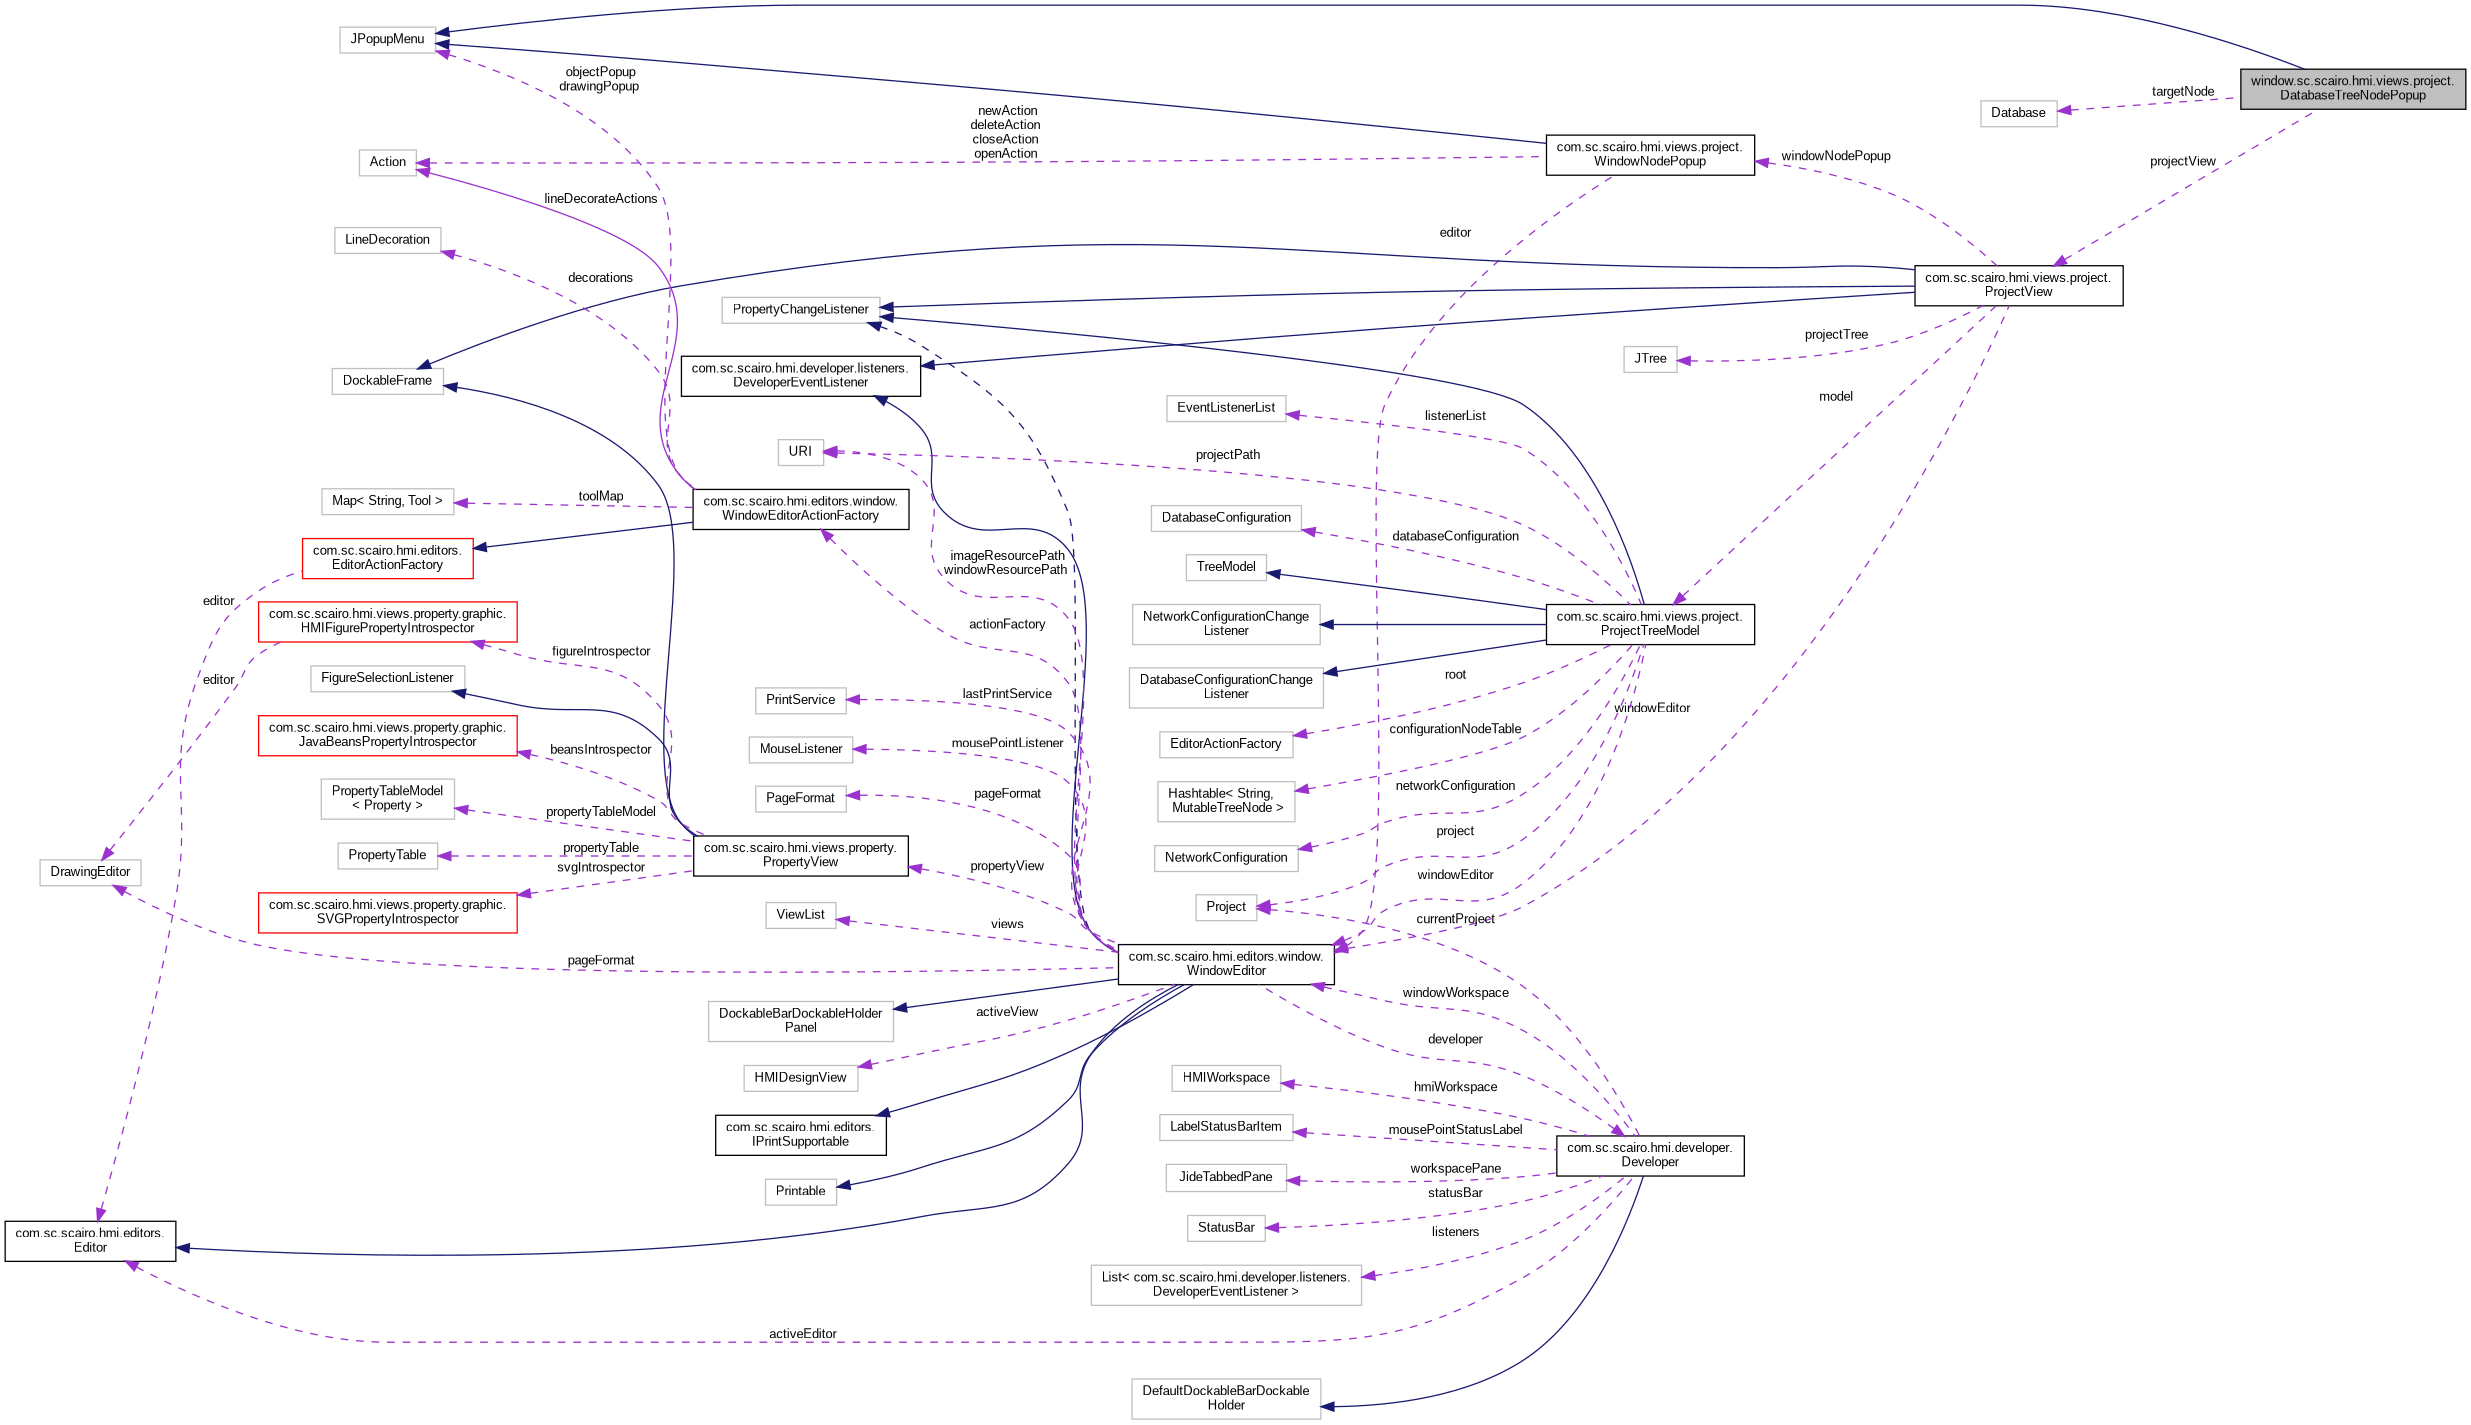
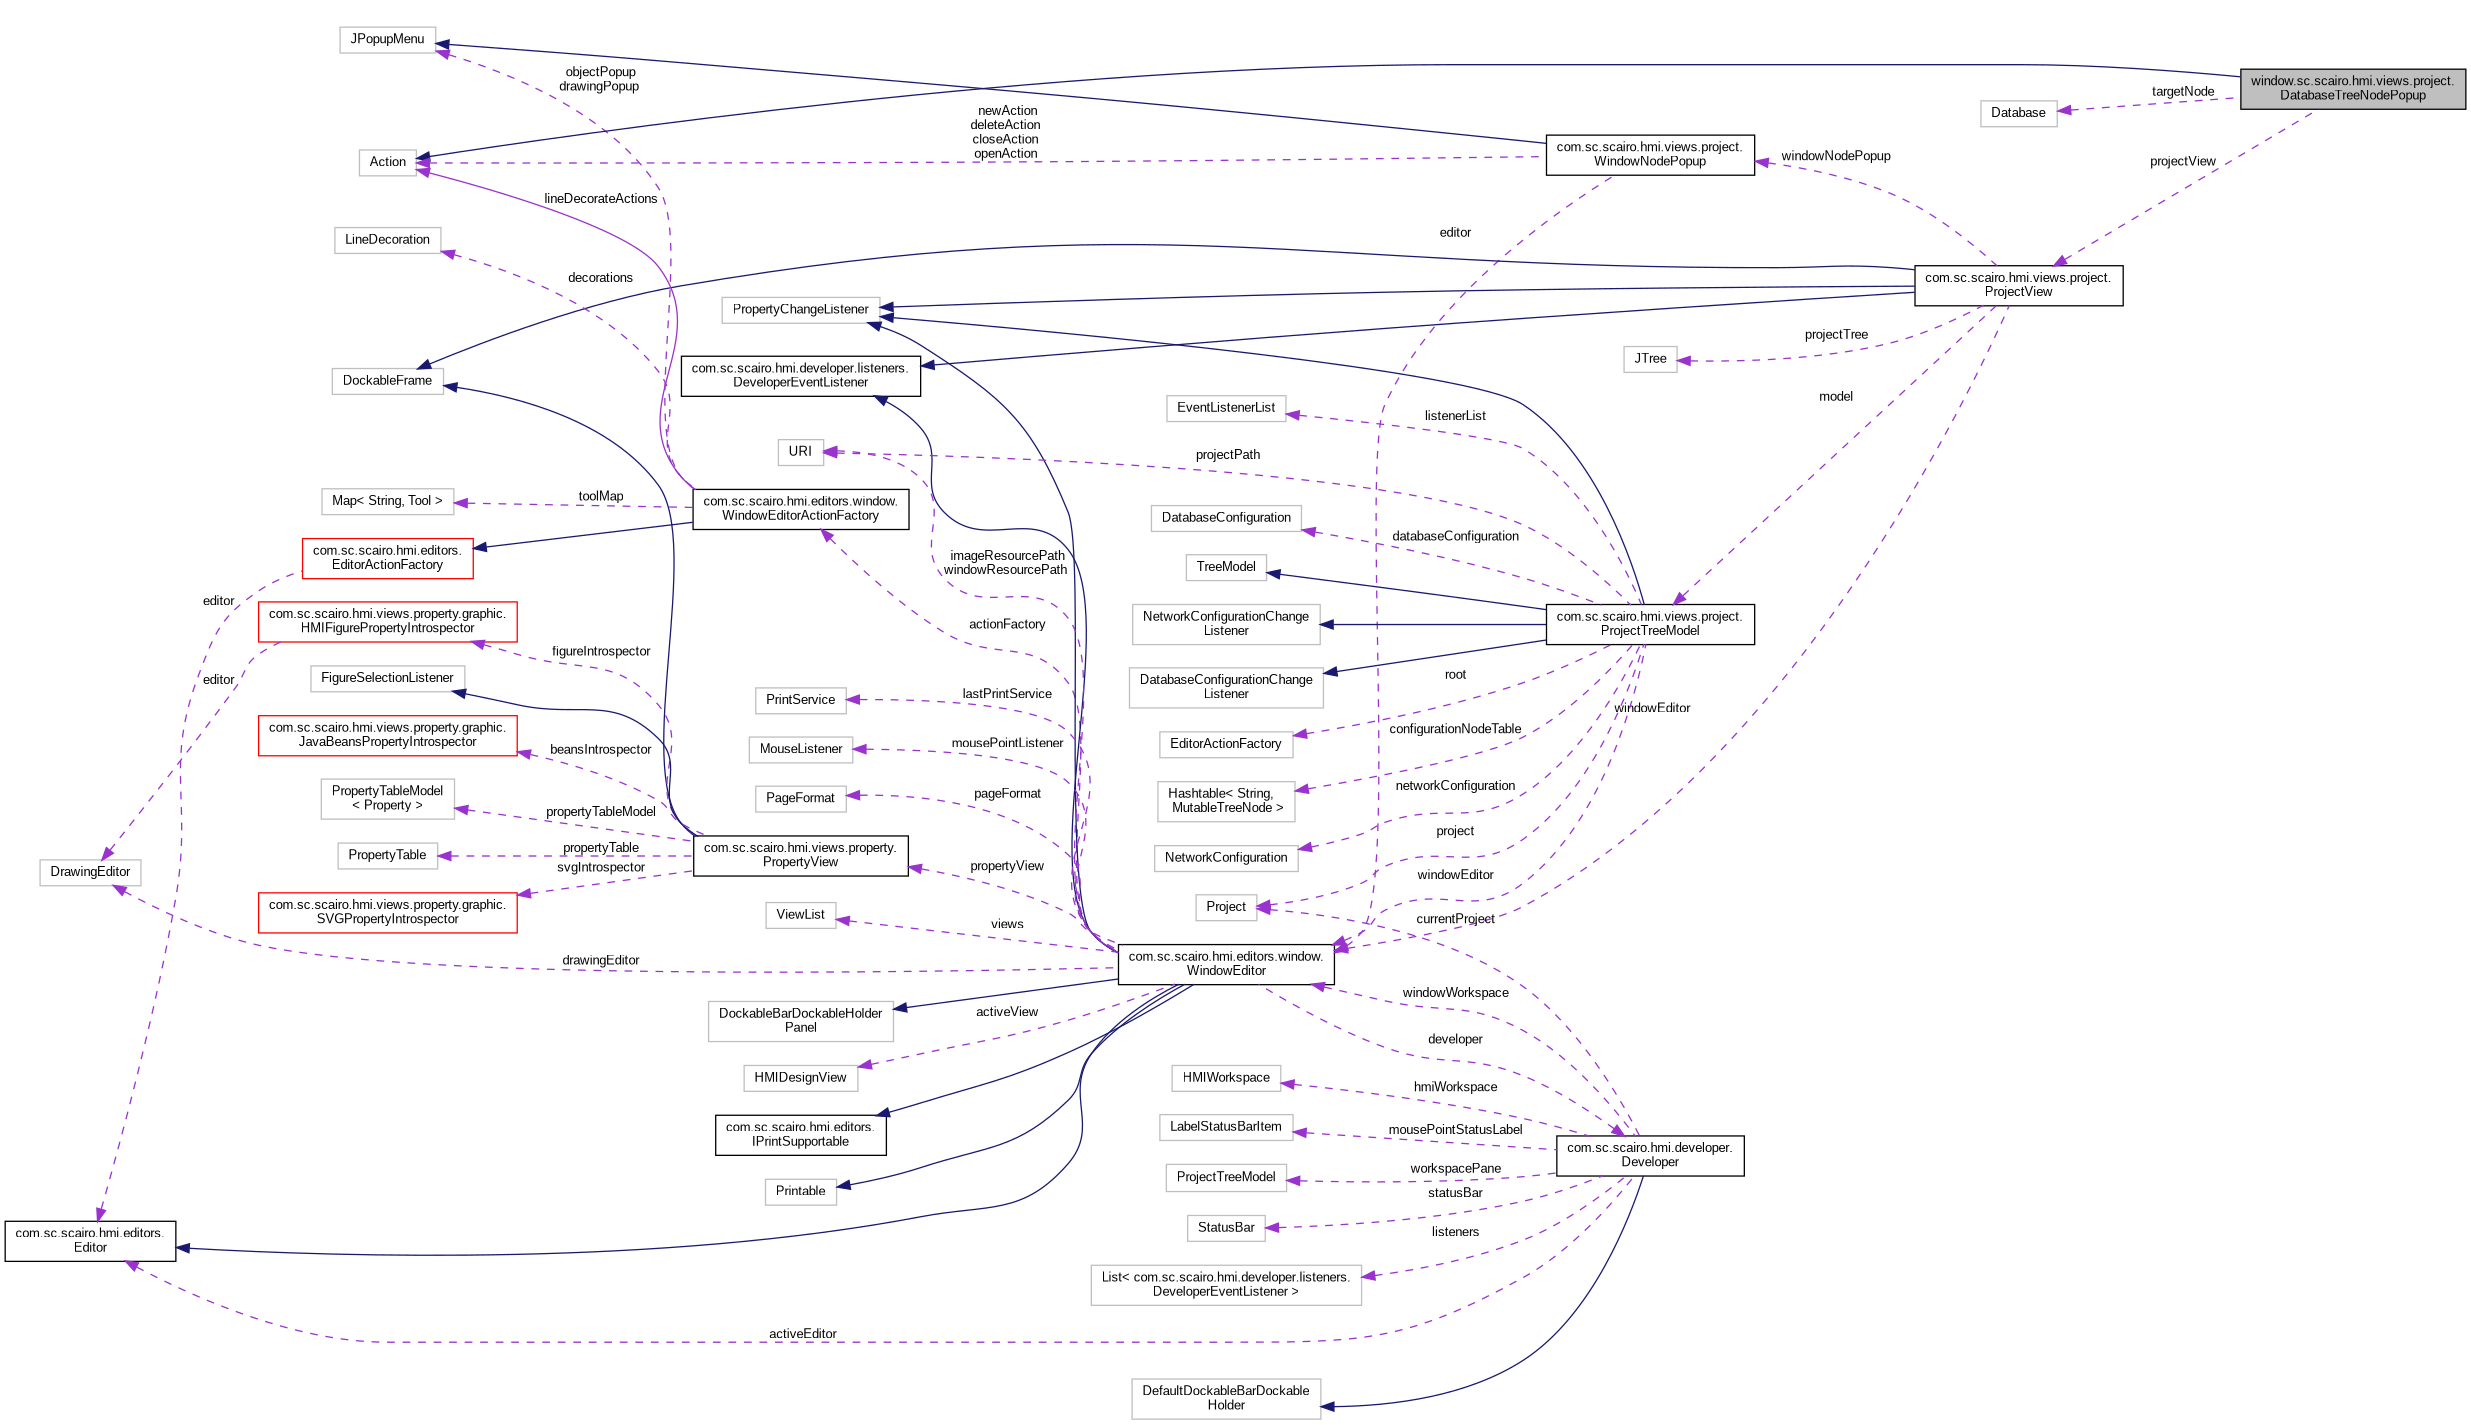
(1381, 5) -> (1333, 67)
(1075, 603) -> (1075, 603)
(599, 961) -> (599, 961)
(1226, 1178) -> (1226, 1178)
